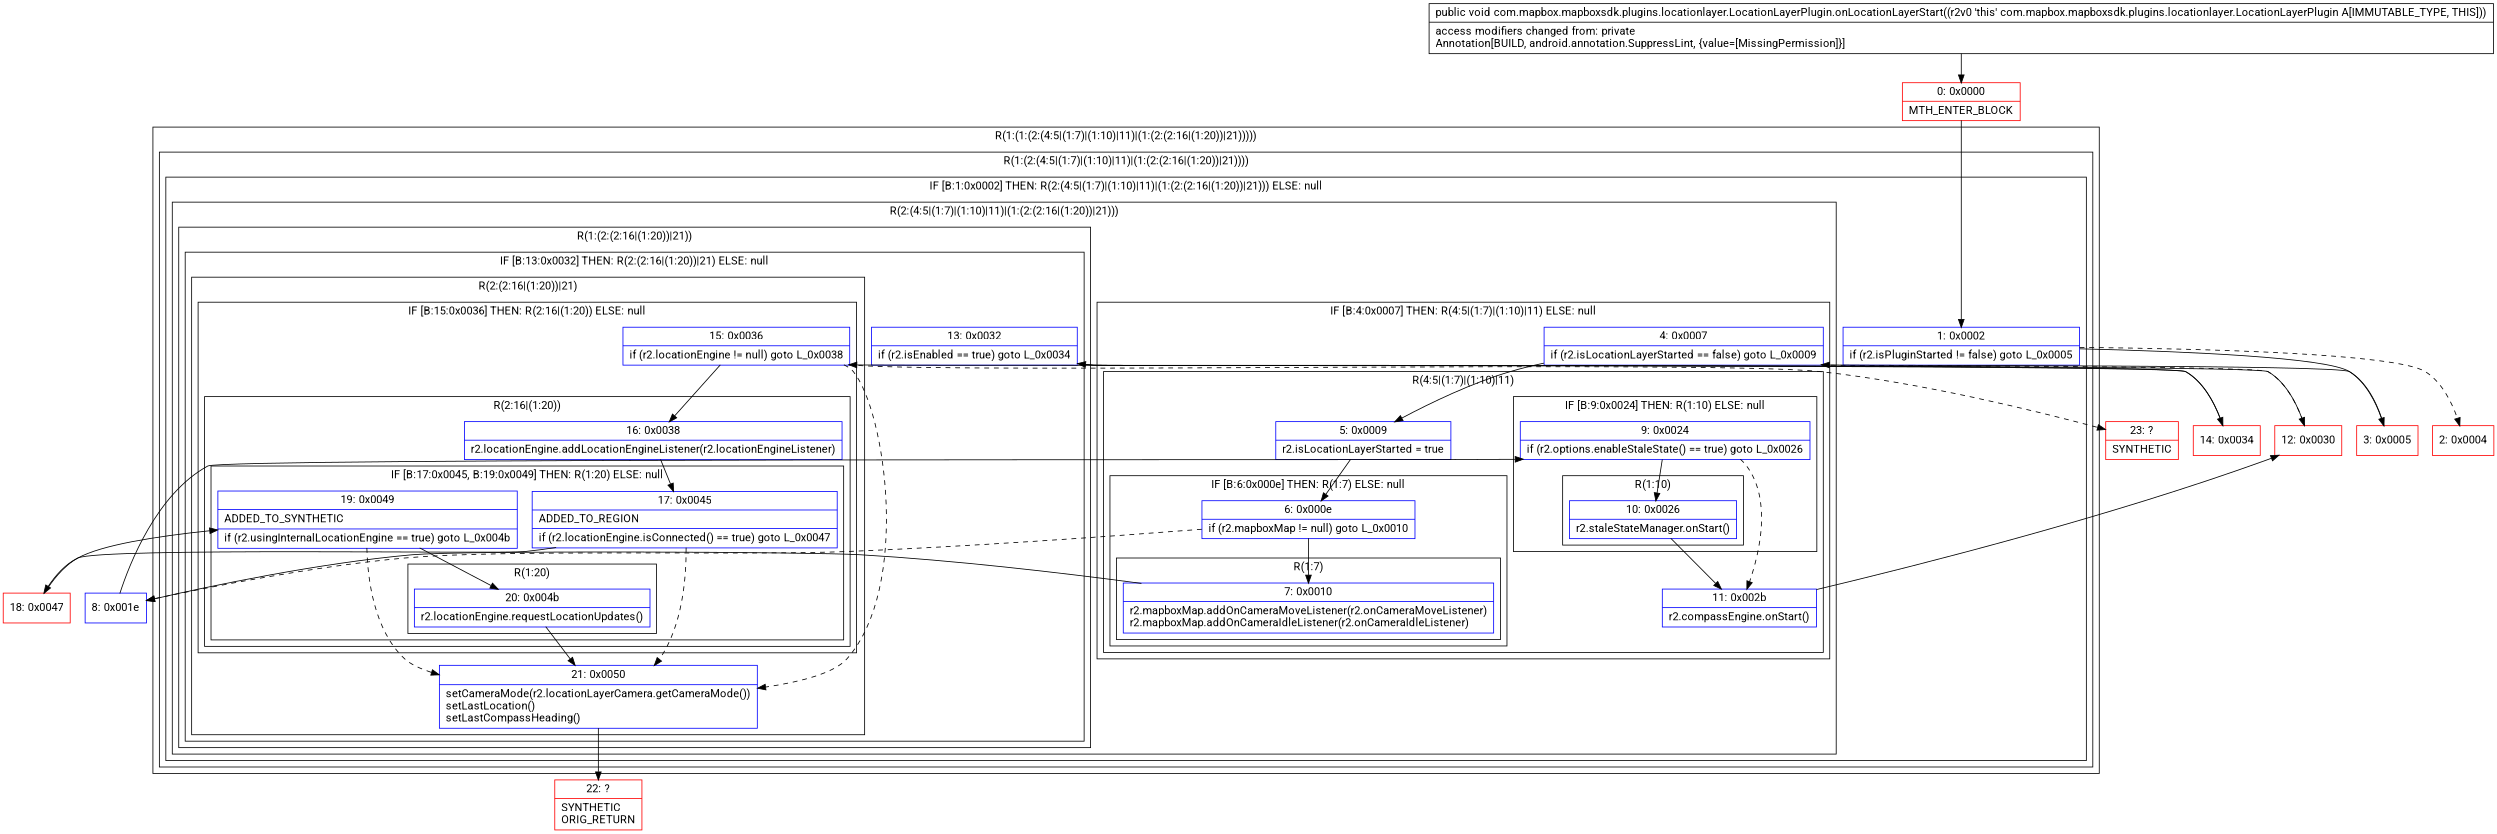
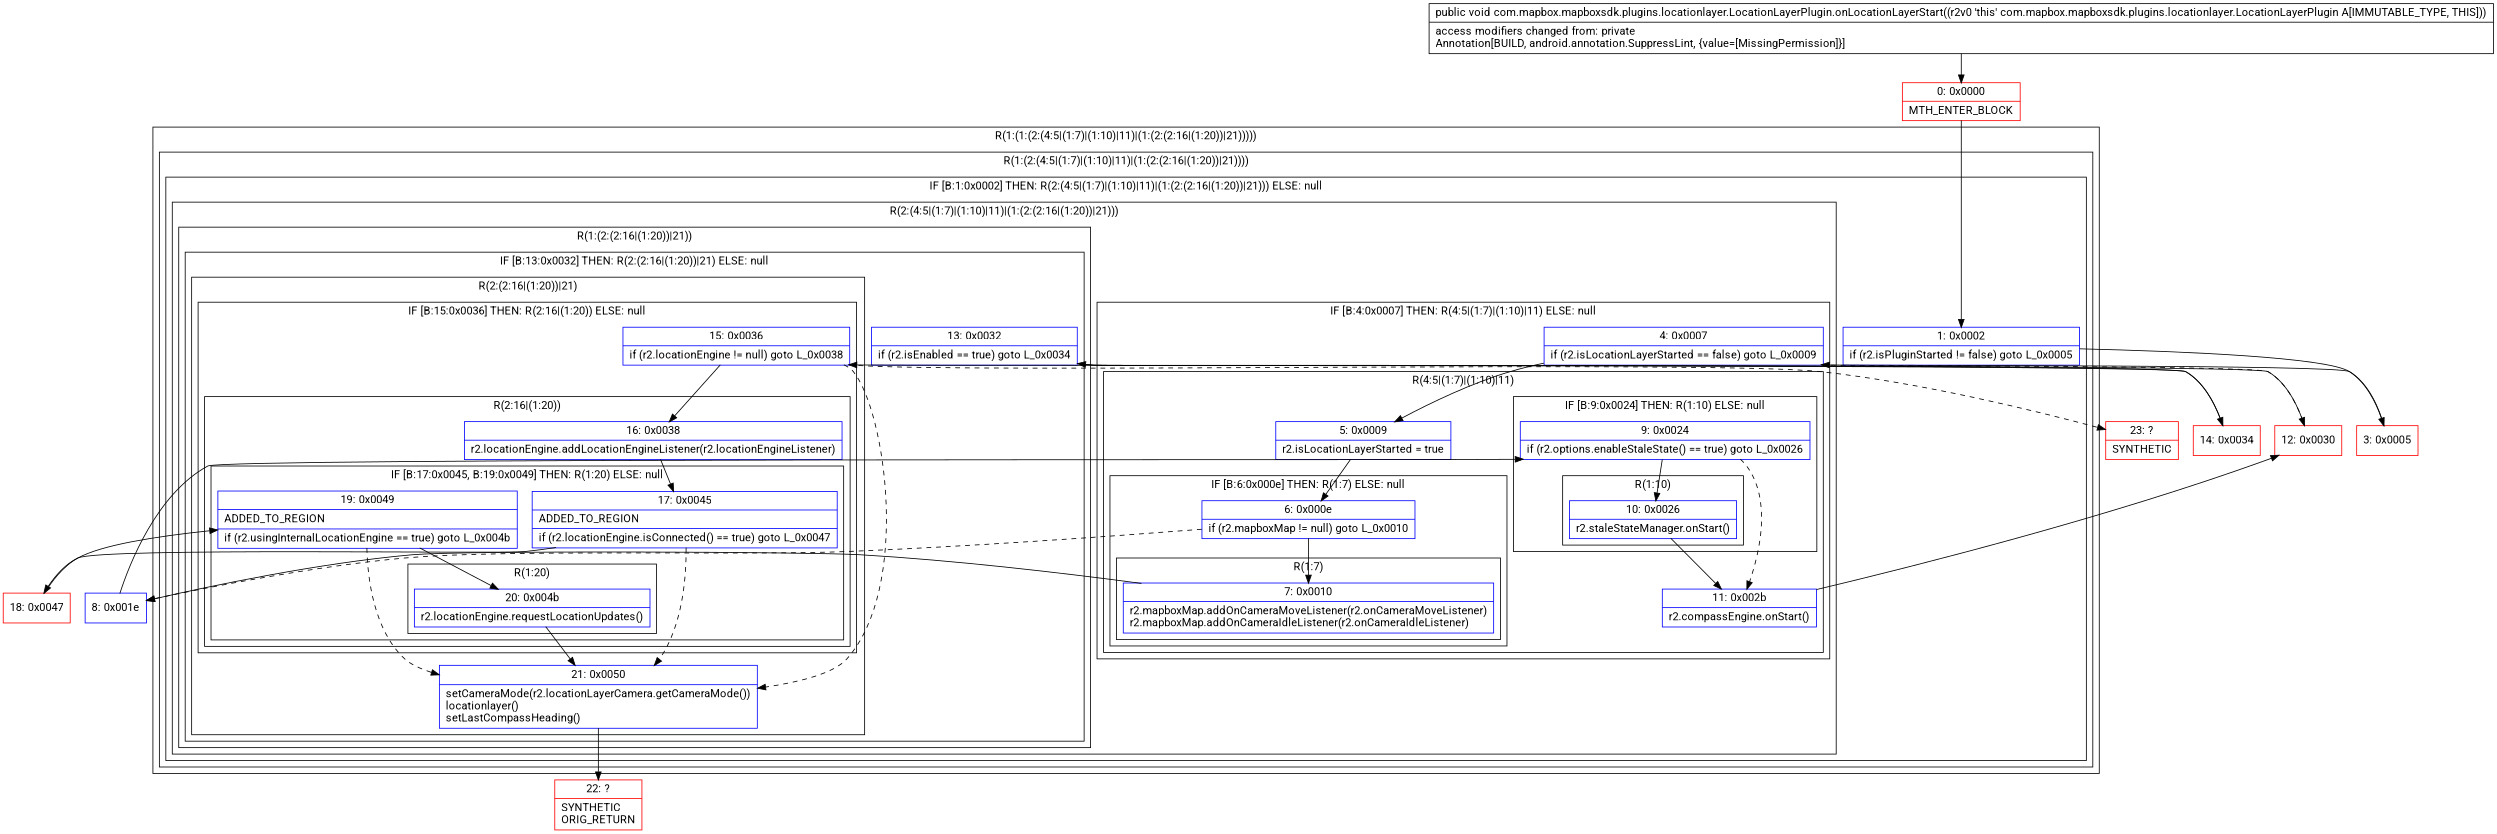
(2463, 441) -> none
(284, 519) -> (275, 519)
(491, 706) -> (483, 706)
